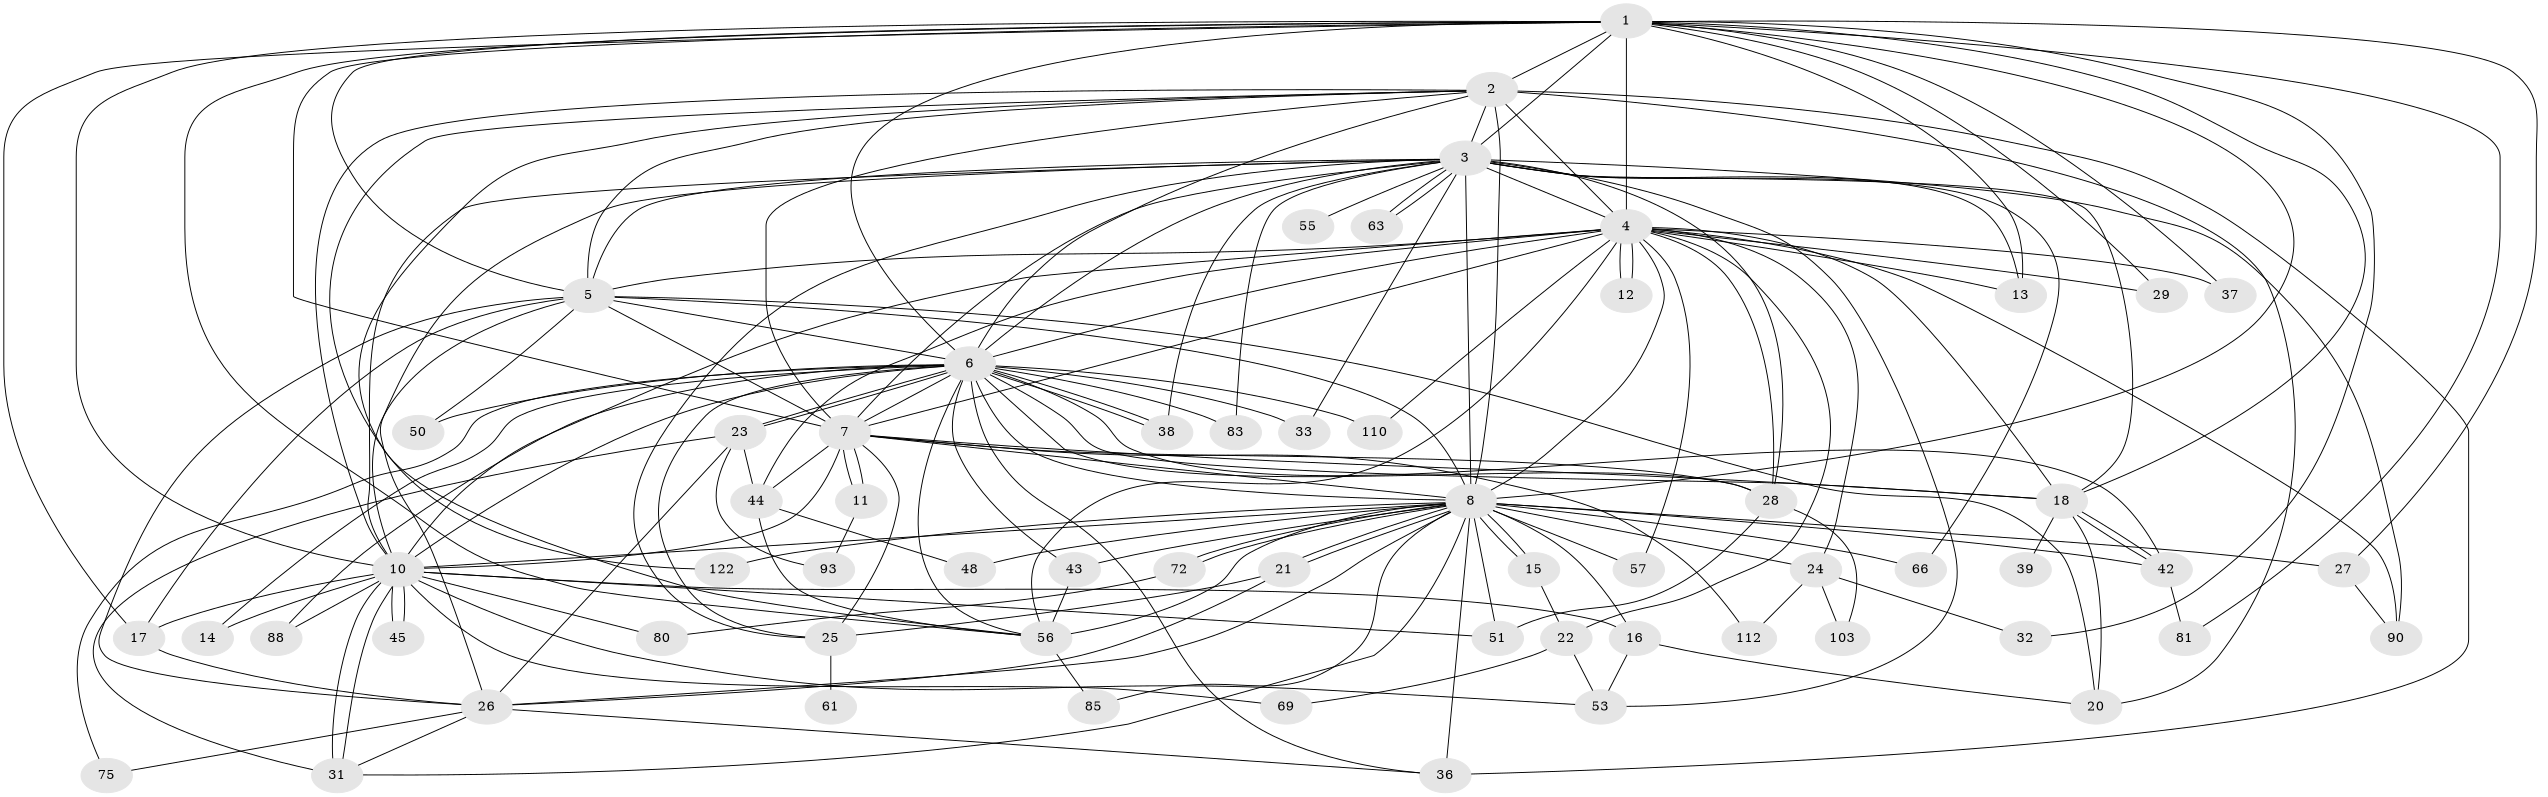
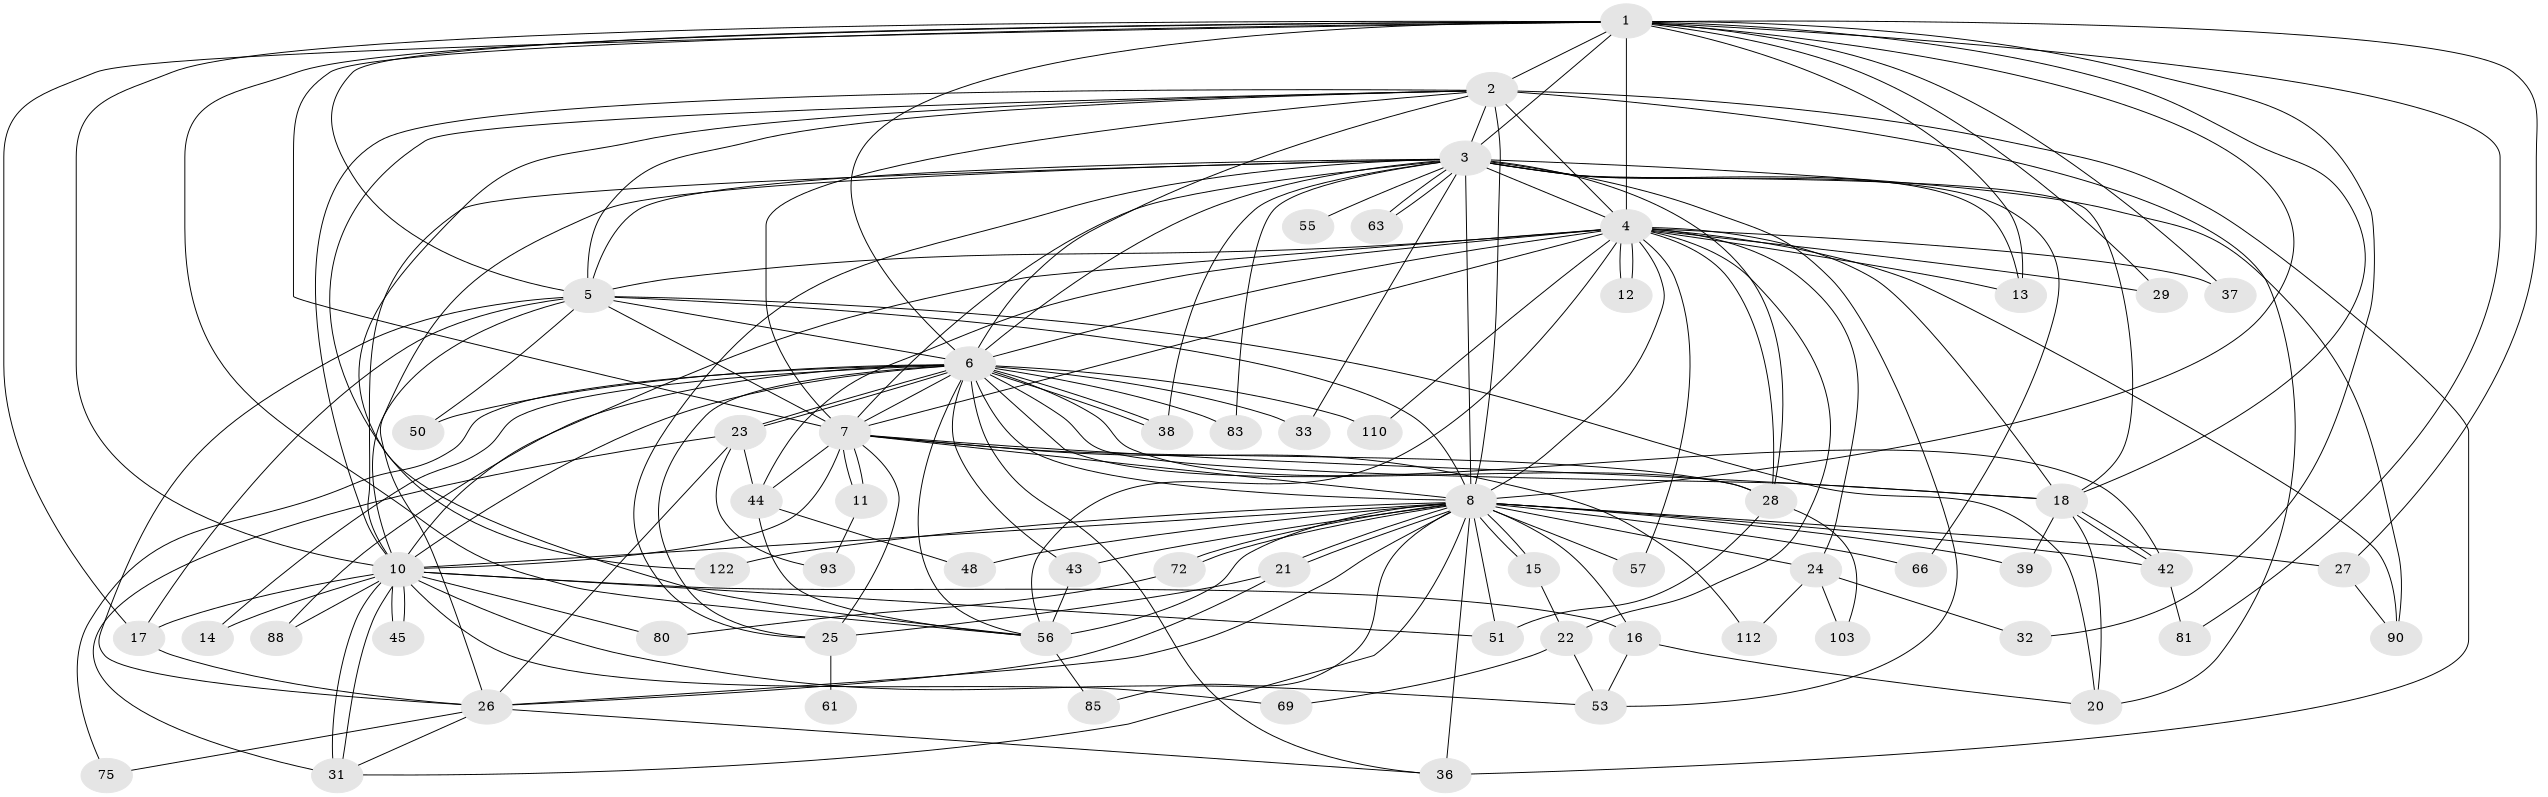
none -> (1851, 538)
